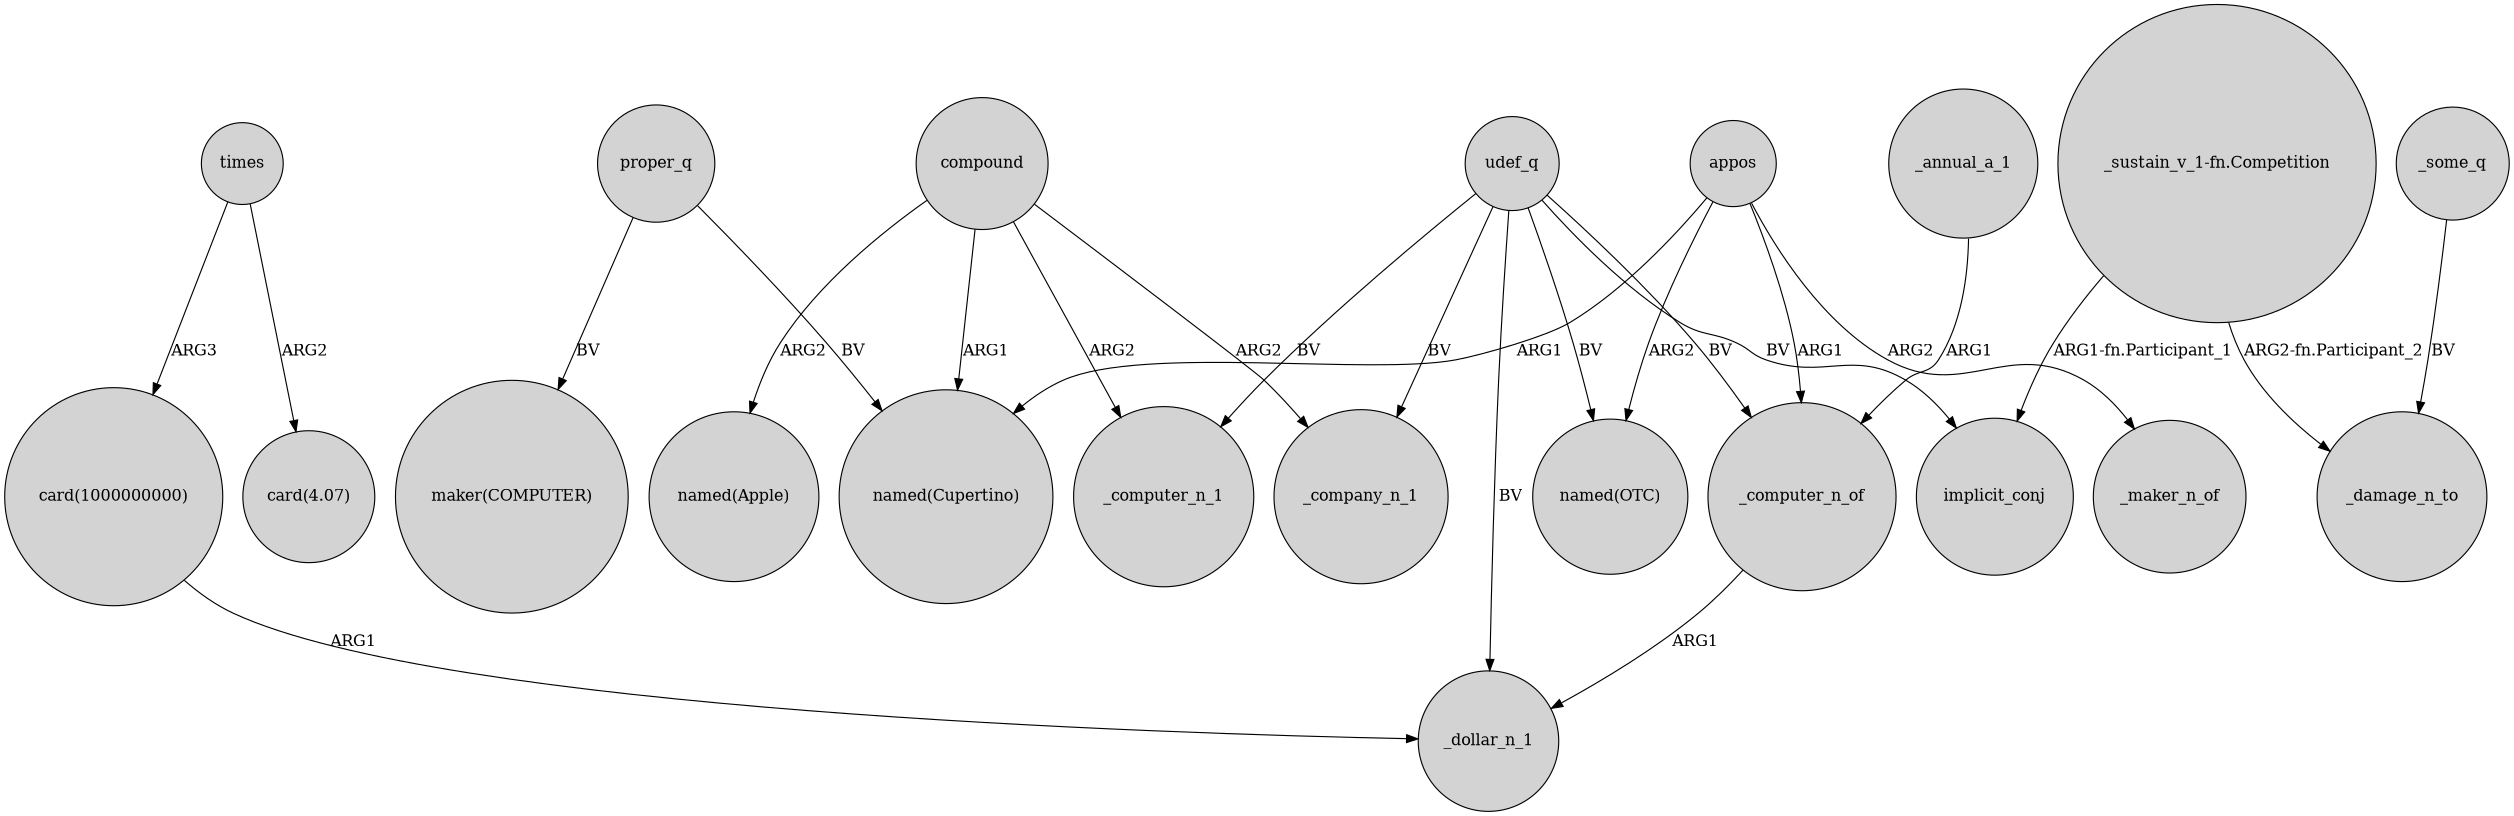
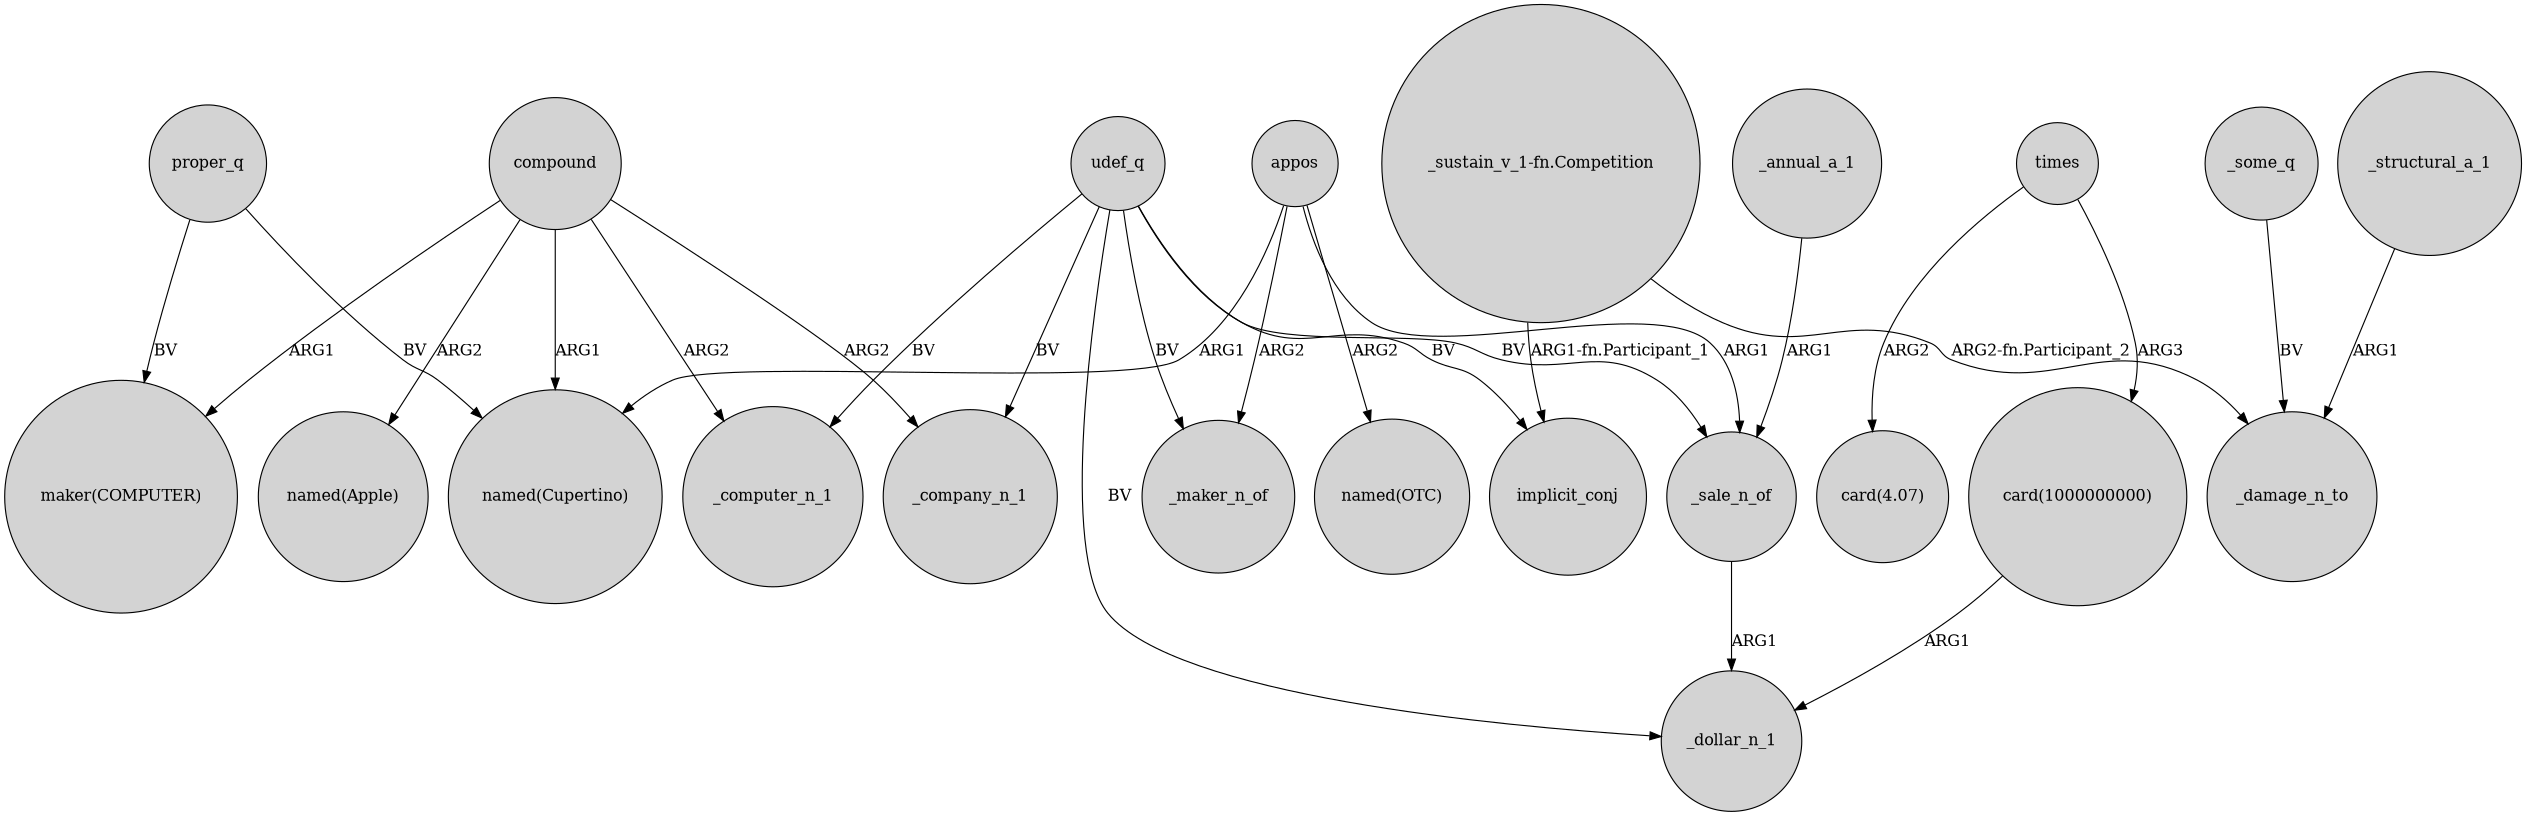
none -> (2430, 164)
none -> (354, 301)
(1562, 308) -> (1143, 317)
(1802, 497) -> (1731, 497)
